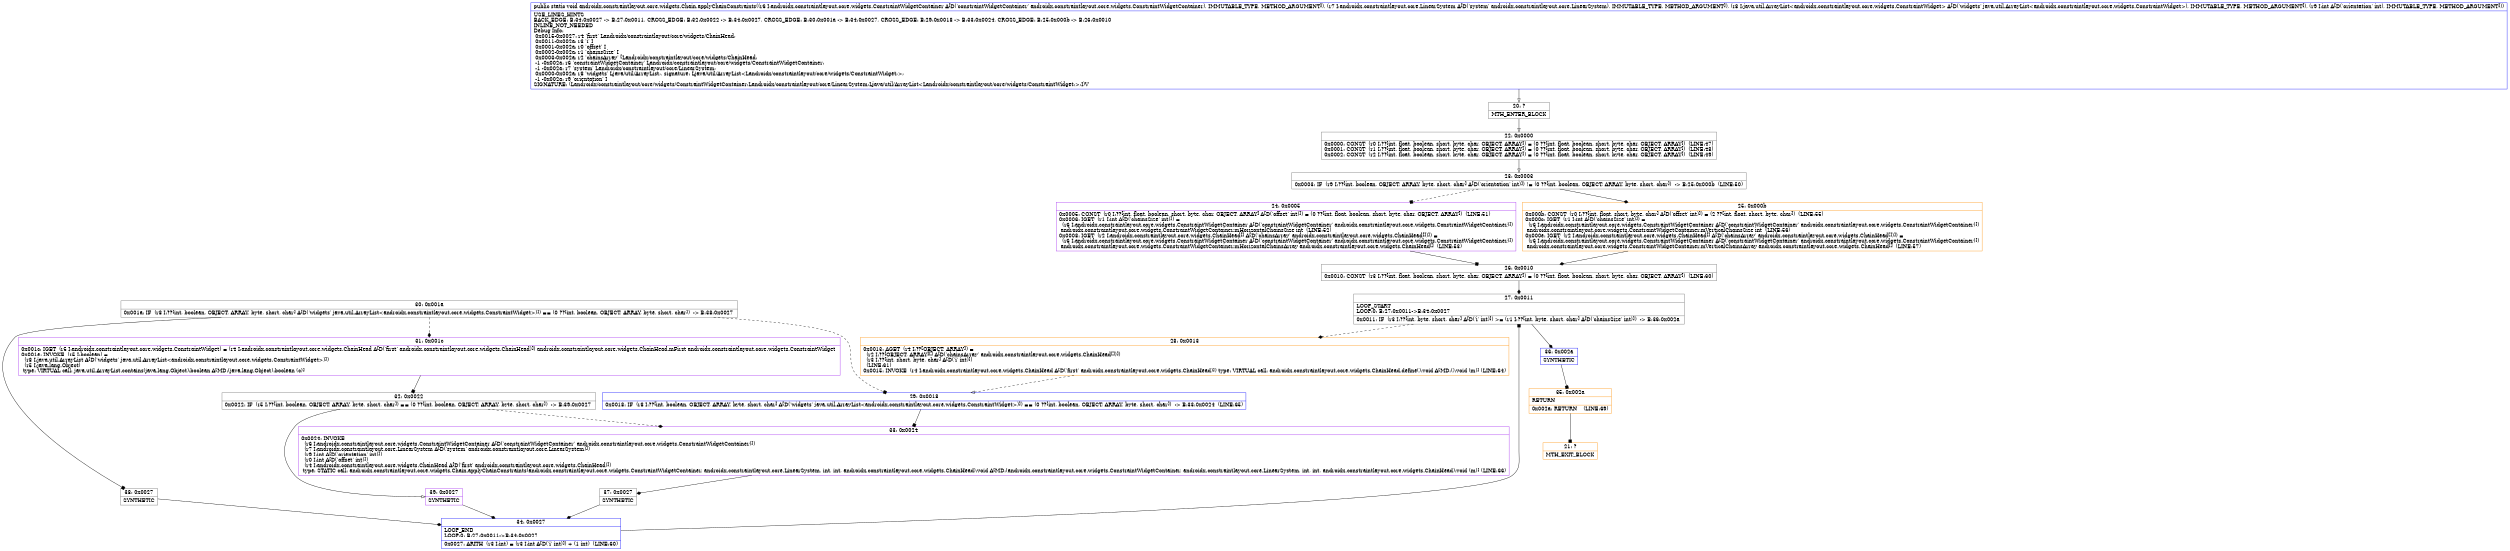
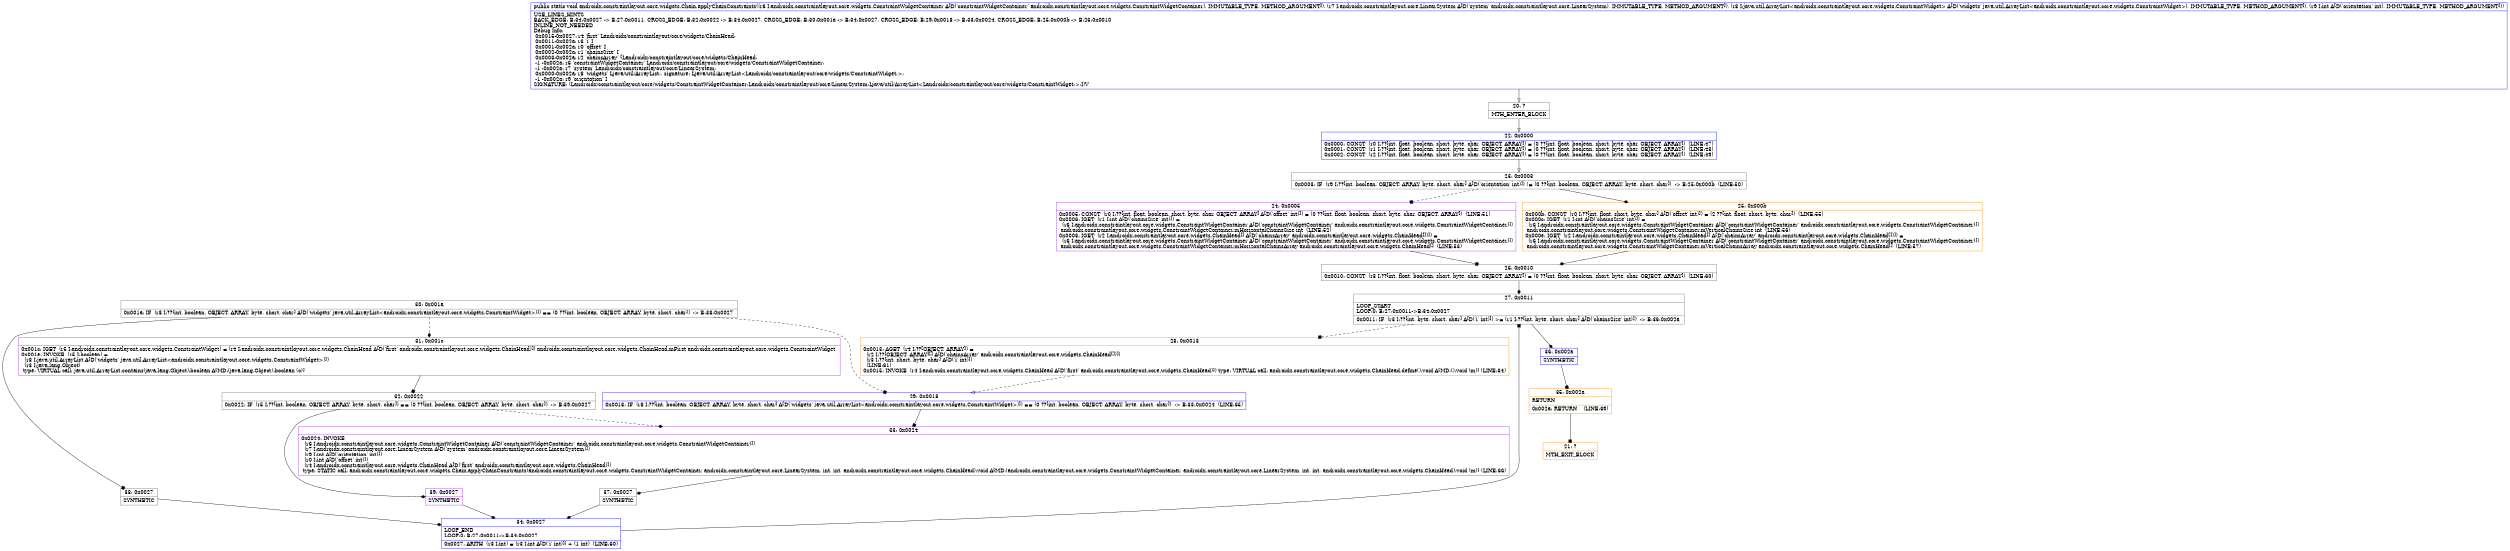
(1519, 146) -> (1519, 146)
(1368, 330) -> (1368, 330)
(51, 366) -> (51, 366)
(306, 483) -> (306, 483)
